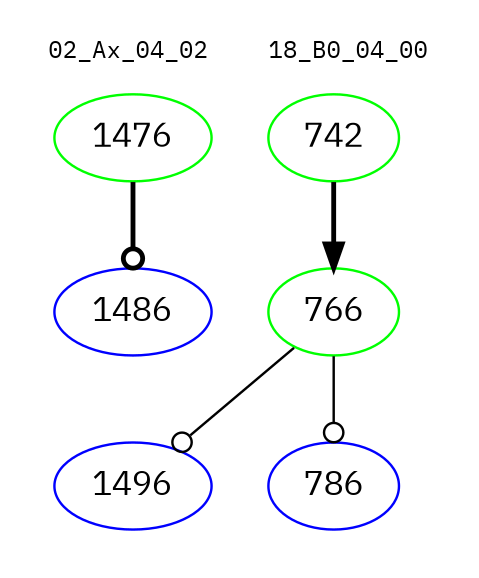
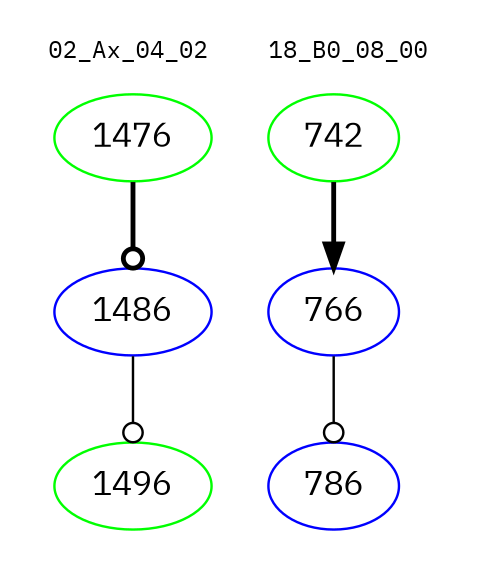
(349, 52) -> (349, 52)
(334, 312) -> (334, 312)
(265, 372) -> (133, 390)
(133, 486) -> (133, 486)
